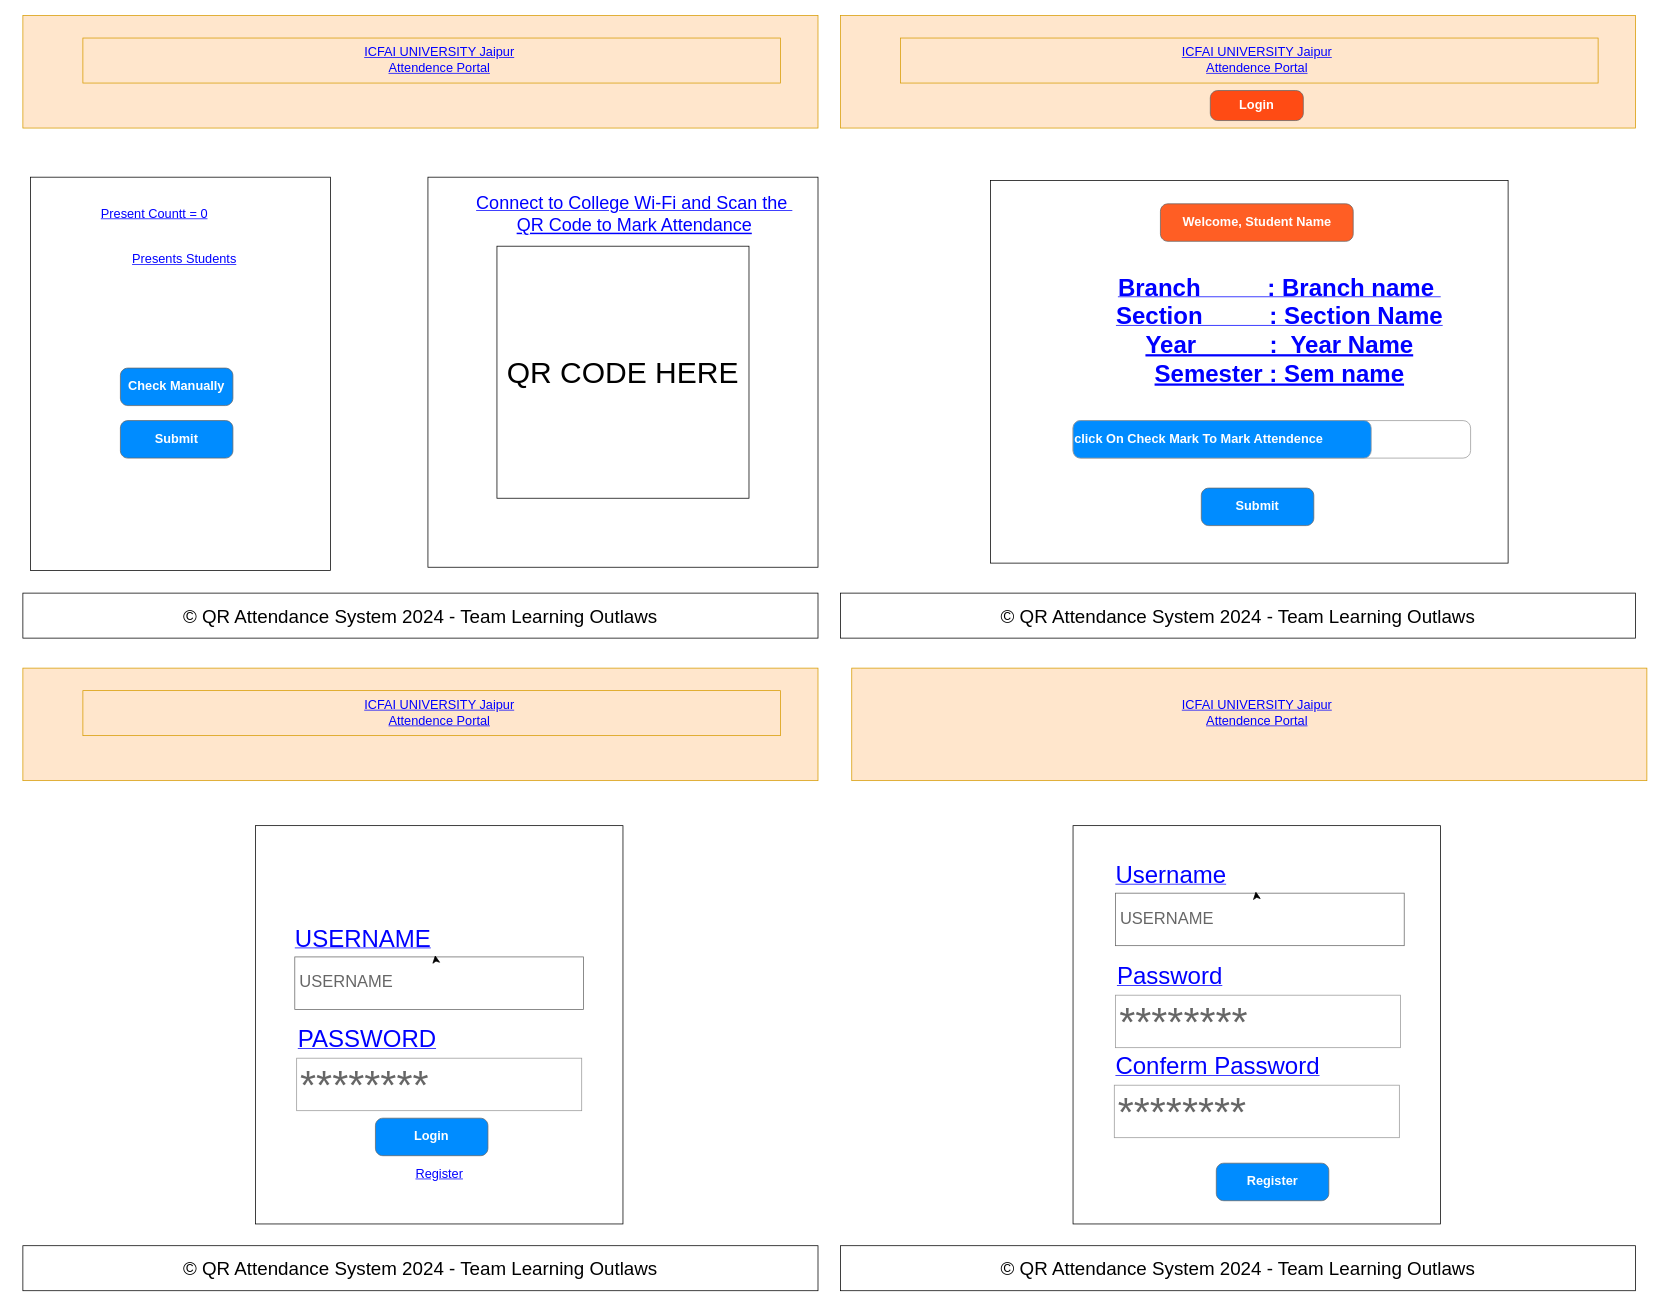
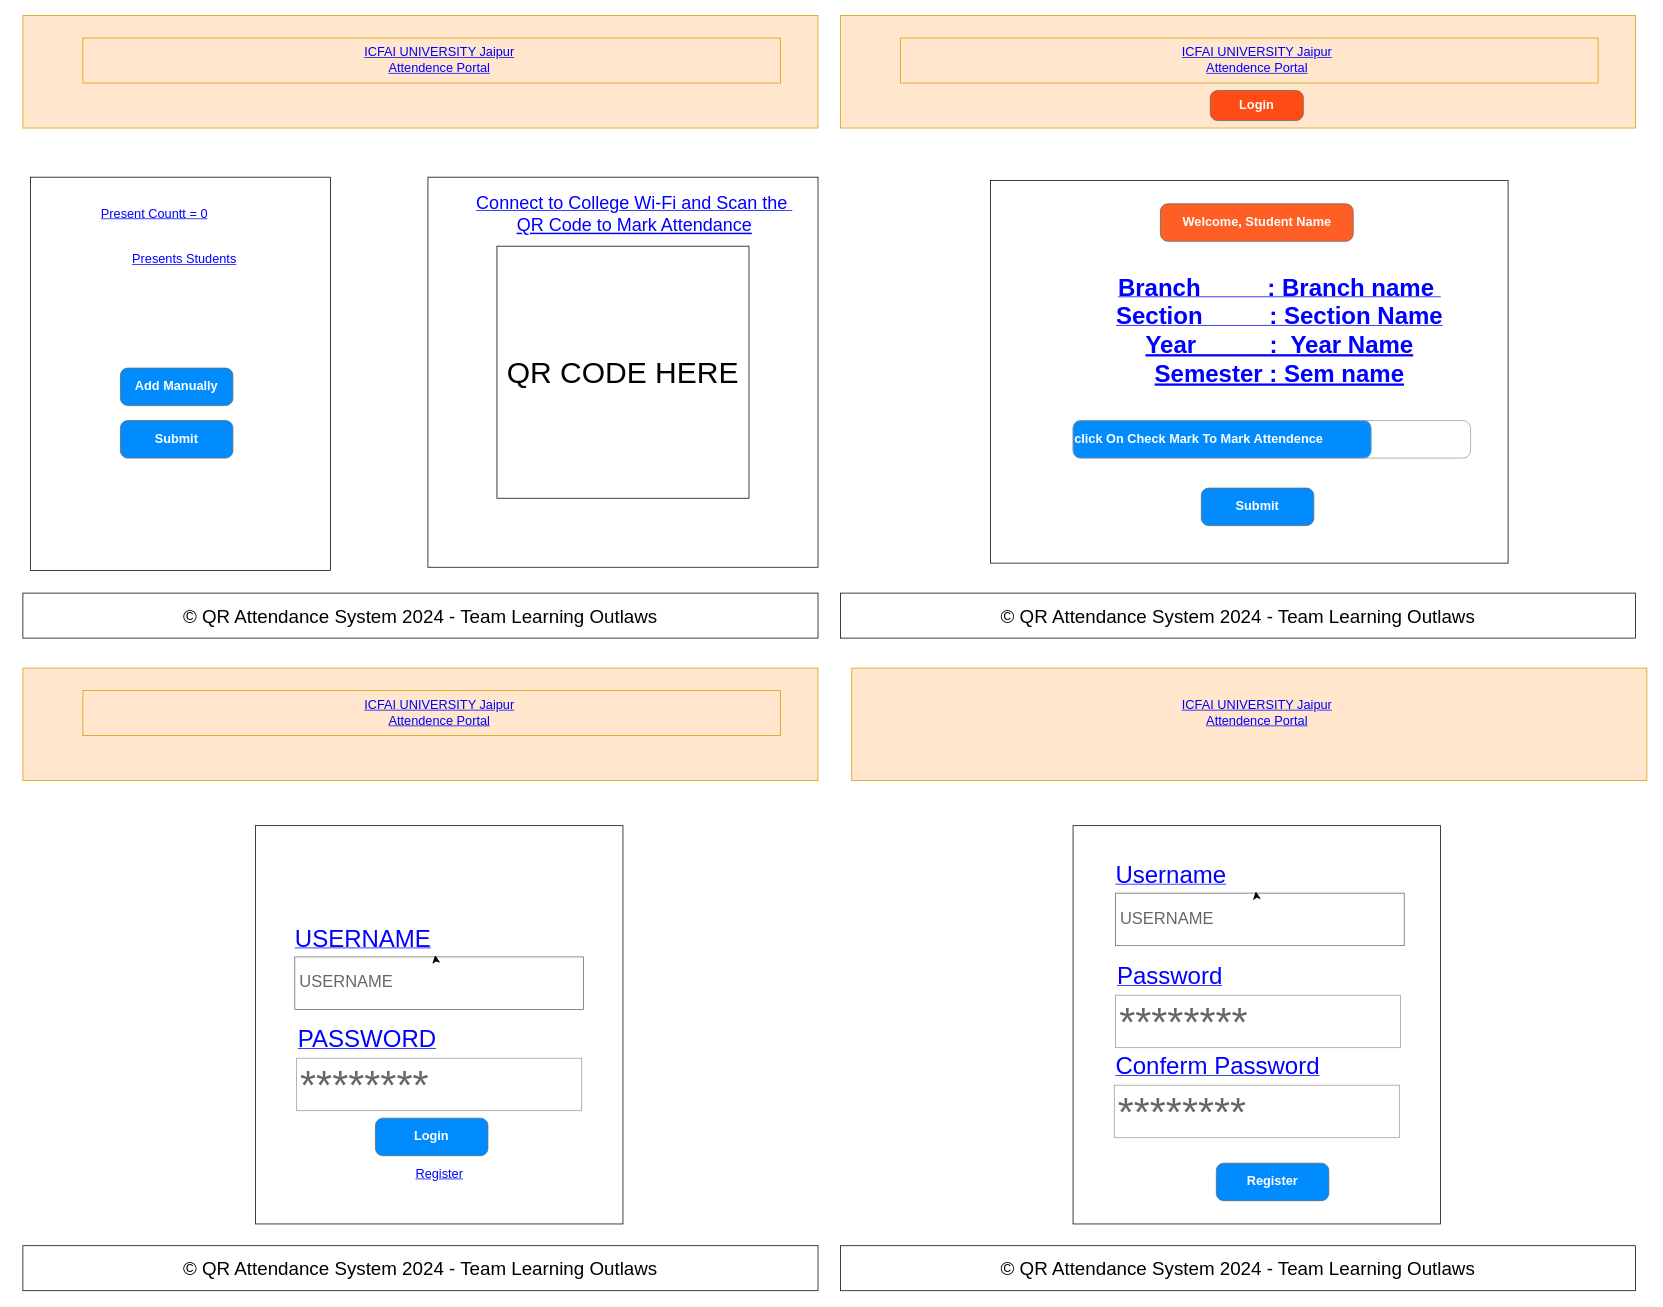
(177, 387) -> (177, 387)
